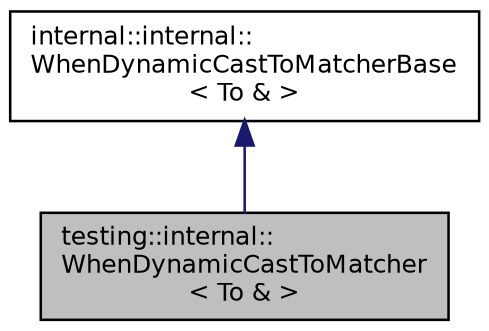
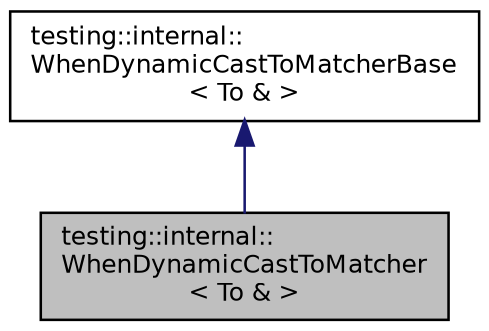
(245, 66) -> (245, 66)
